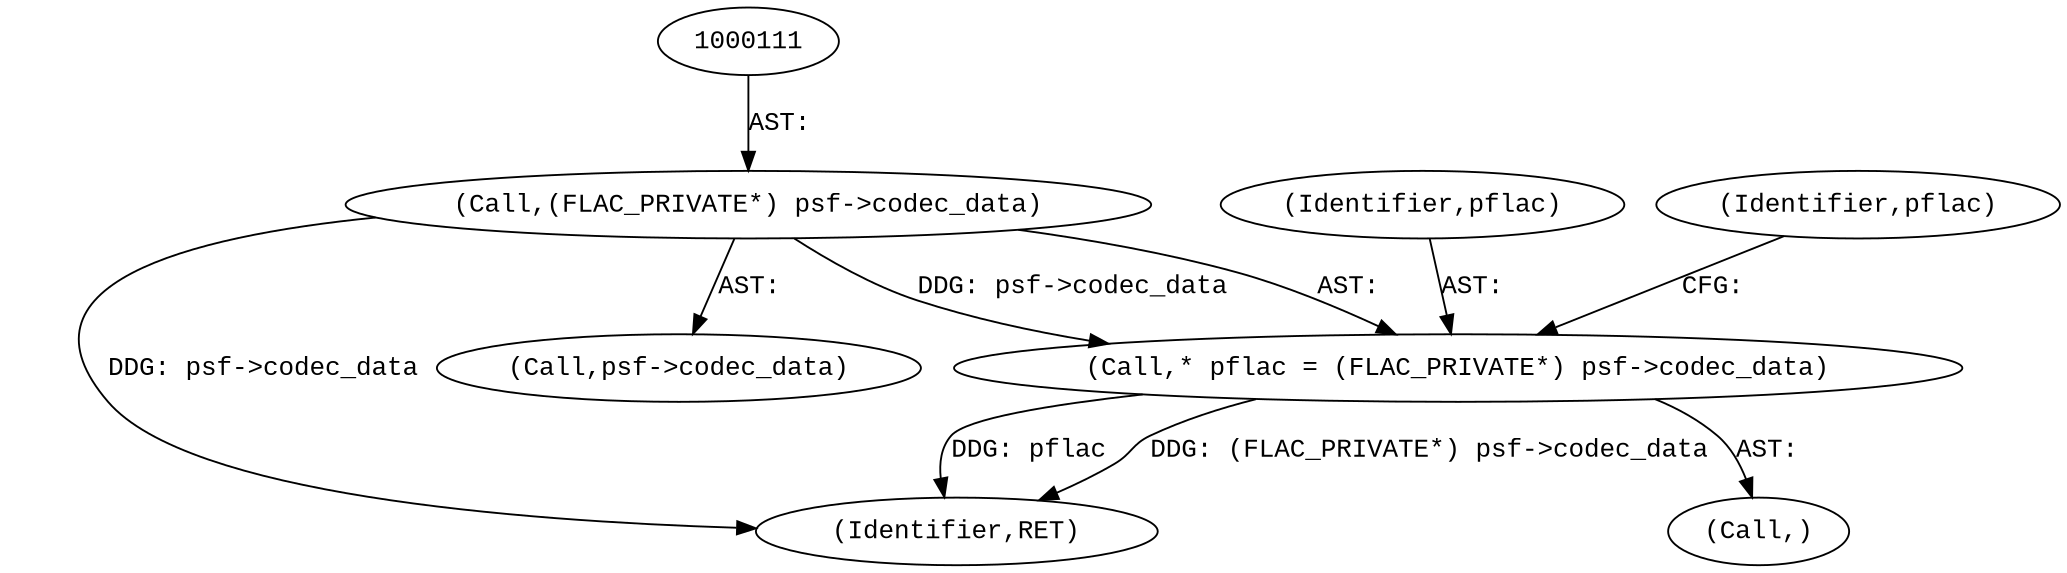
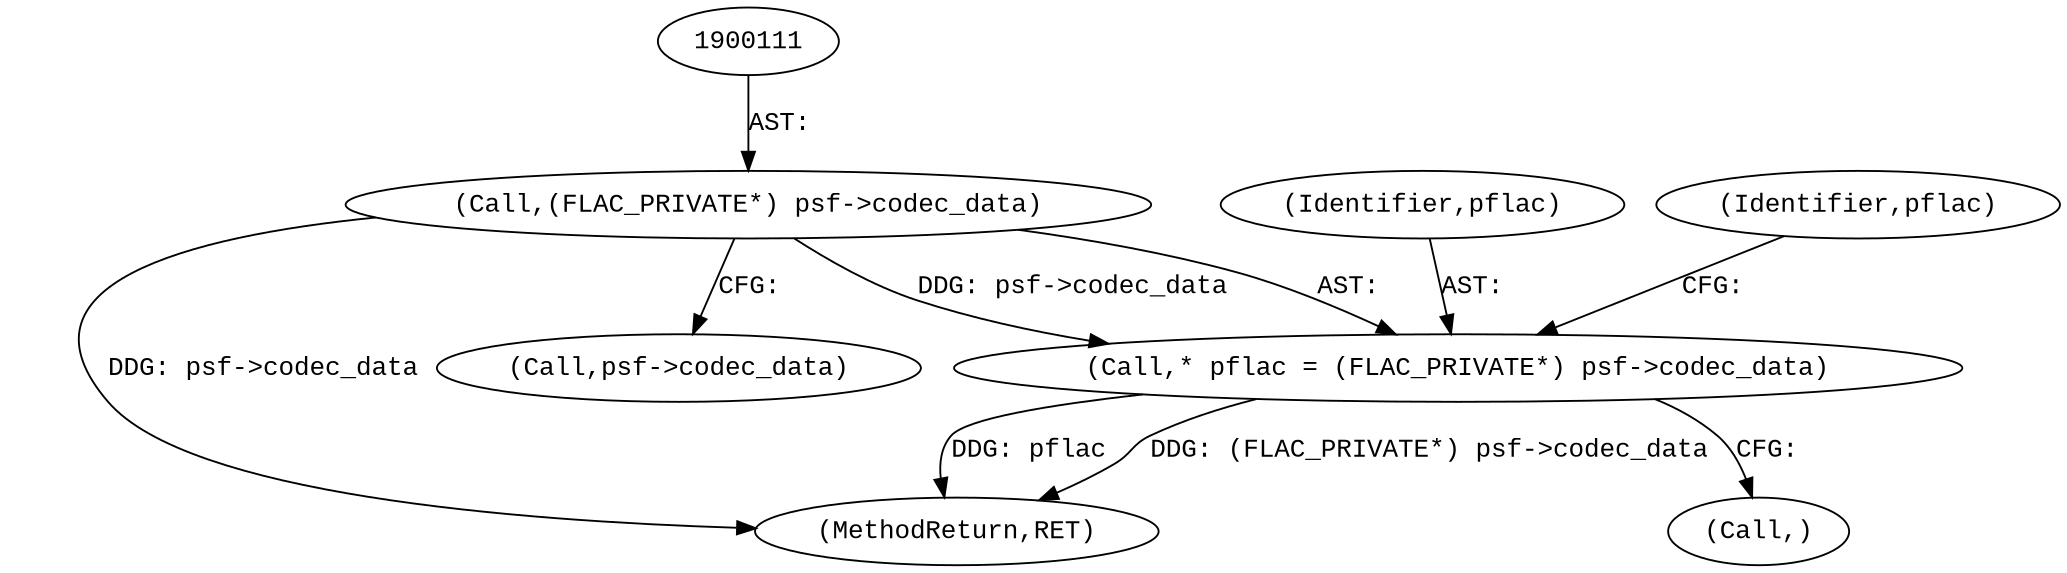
(748, 41) -> (748, 41)
(758, 286) -> (758, 286)
(1776, 450) -> (1776, 450)
(957, 531) -> (957, 531)
